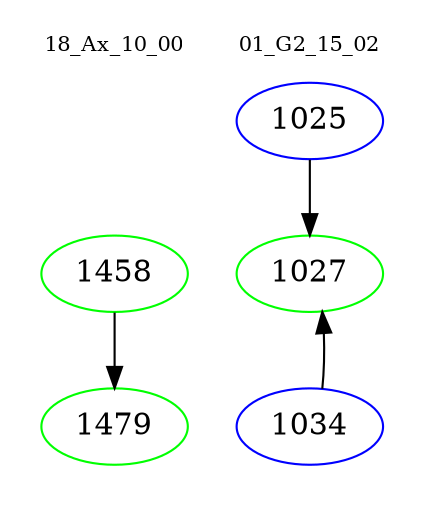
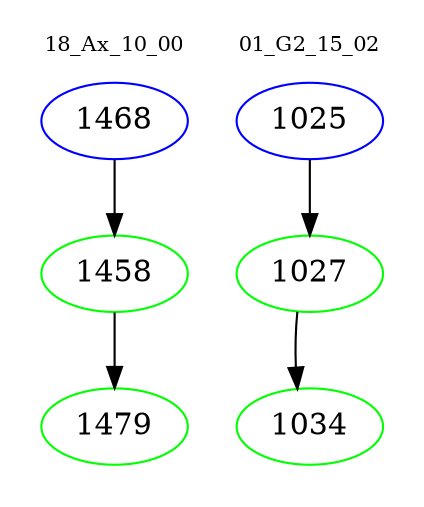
none -> (115, 121)
(324, 361) -> (296, 339)
(310, 427) -> (310, 427)
